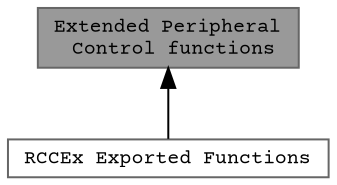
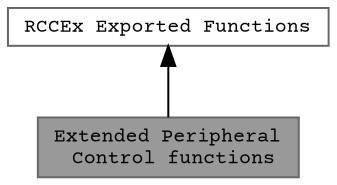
(168, 114) -> (168, 92)
